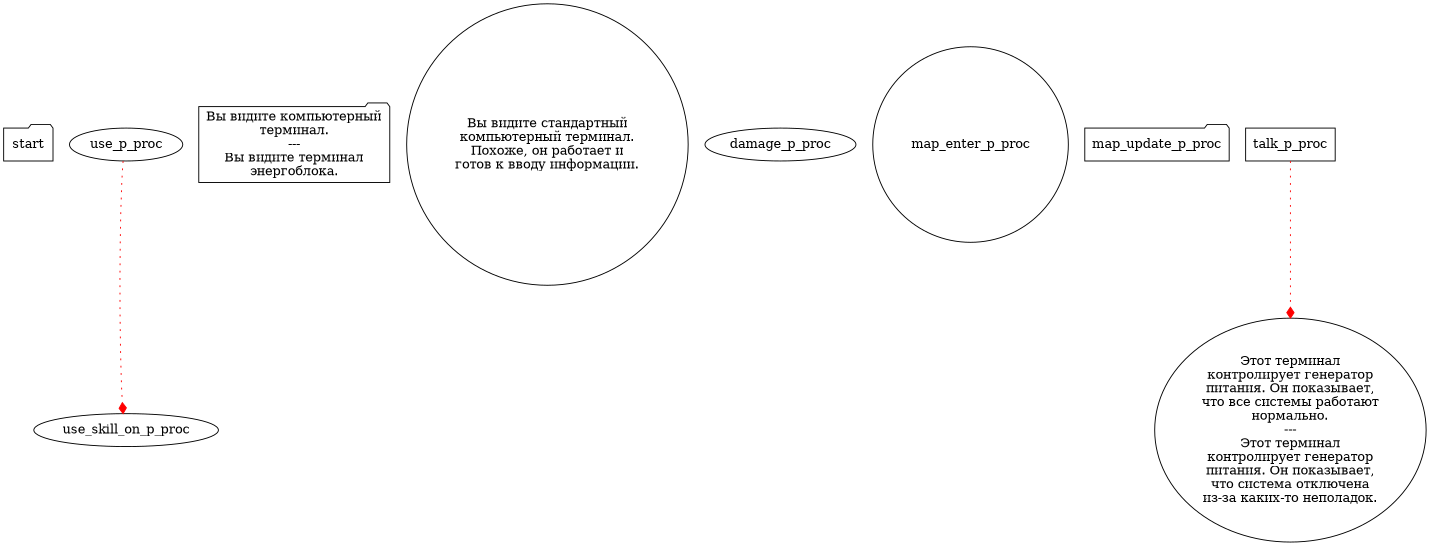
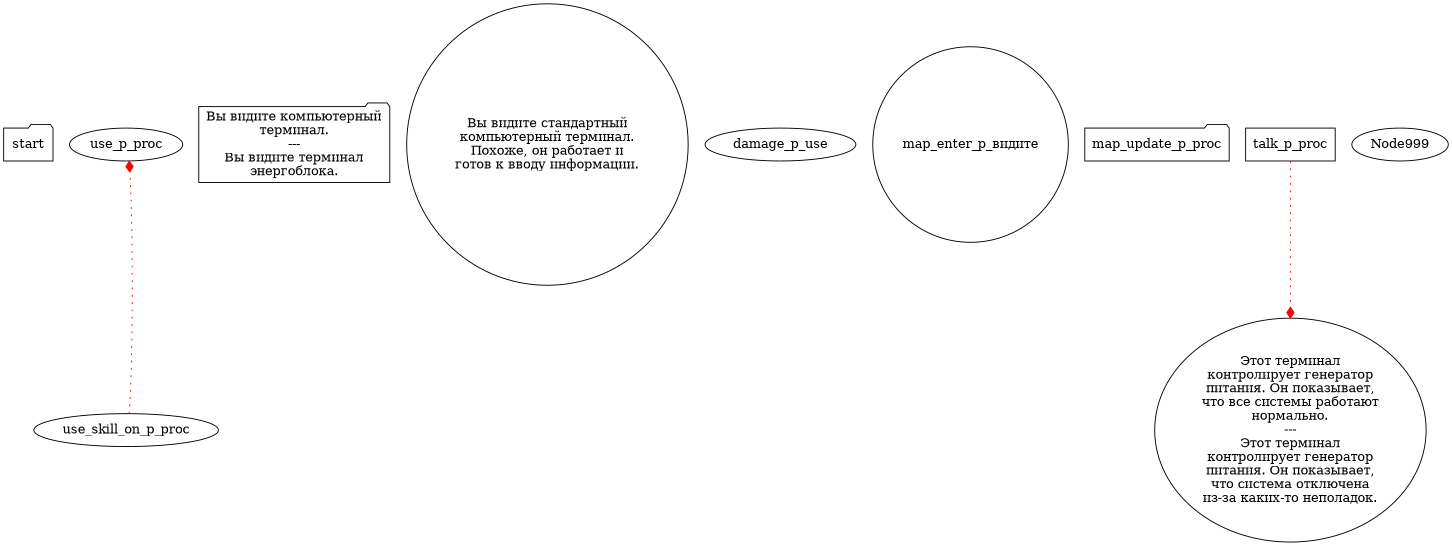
(780, 145) -> (780, 145)
(971, 145) -> (971, 145)
none -> (1400, 145)
(120, 282) -> (132, 293)
